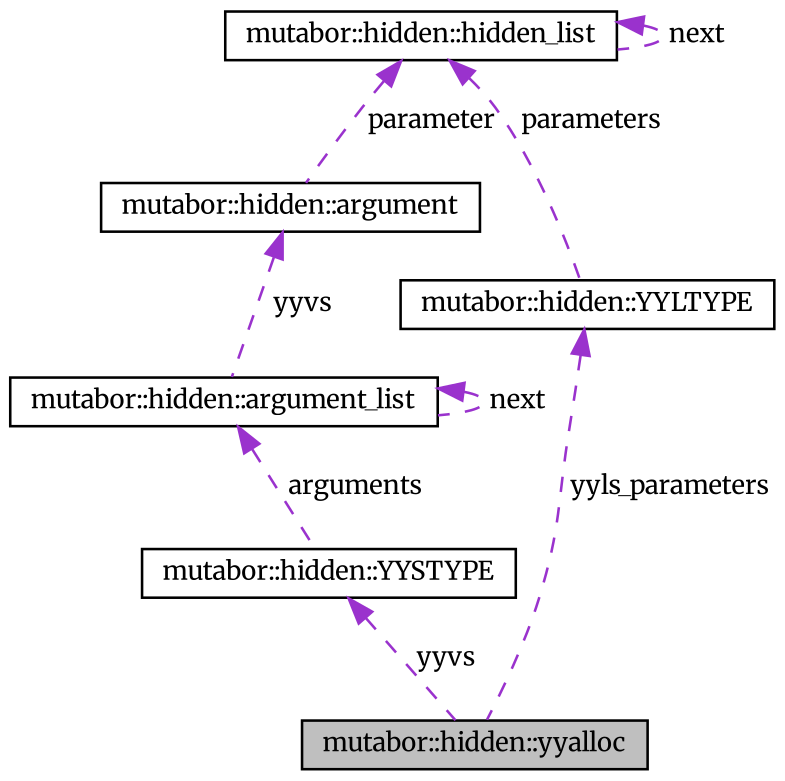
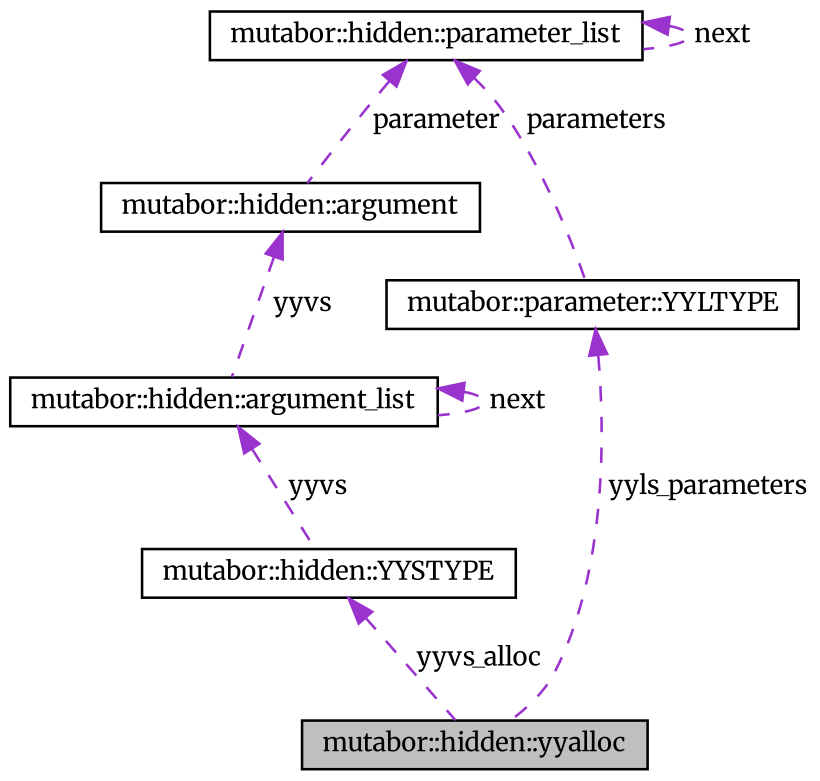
(421, 36) -> (426, 36)
(587, 305) -> (593, 305)
(353, 488) -> (316, 488)
(444, 659) -> (477, 659)
